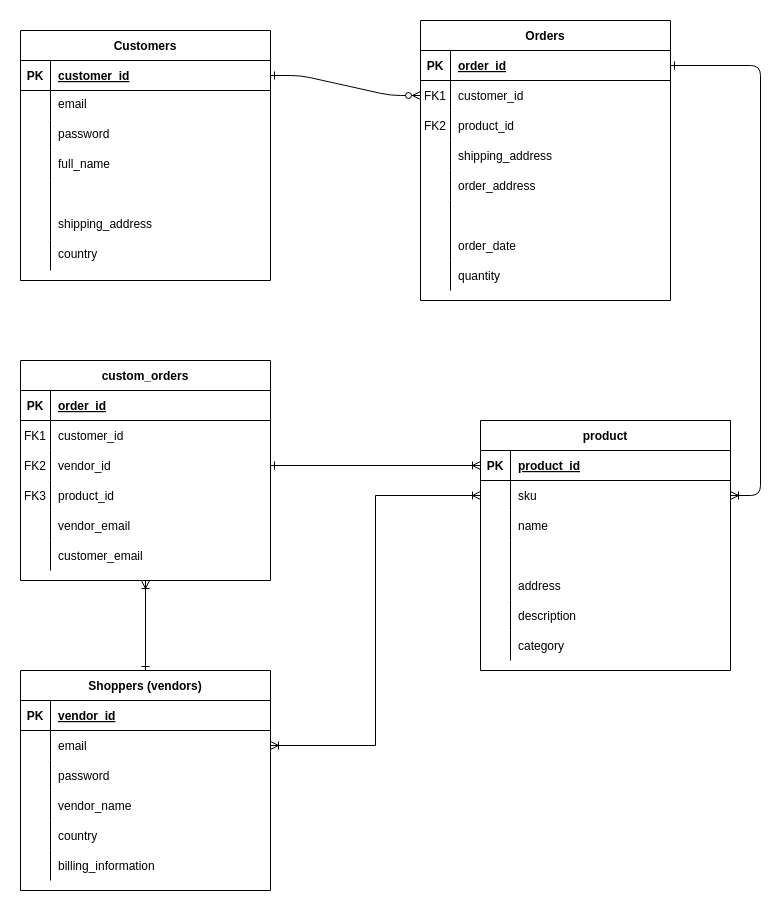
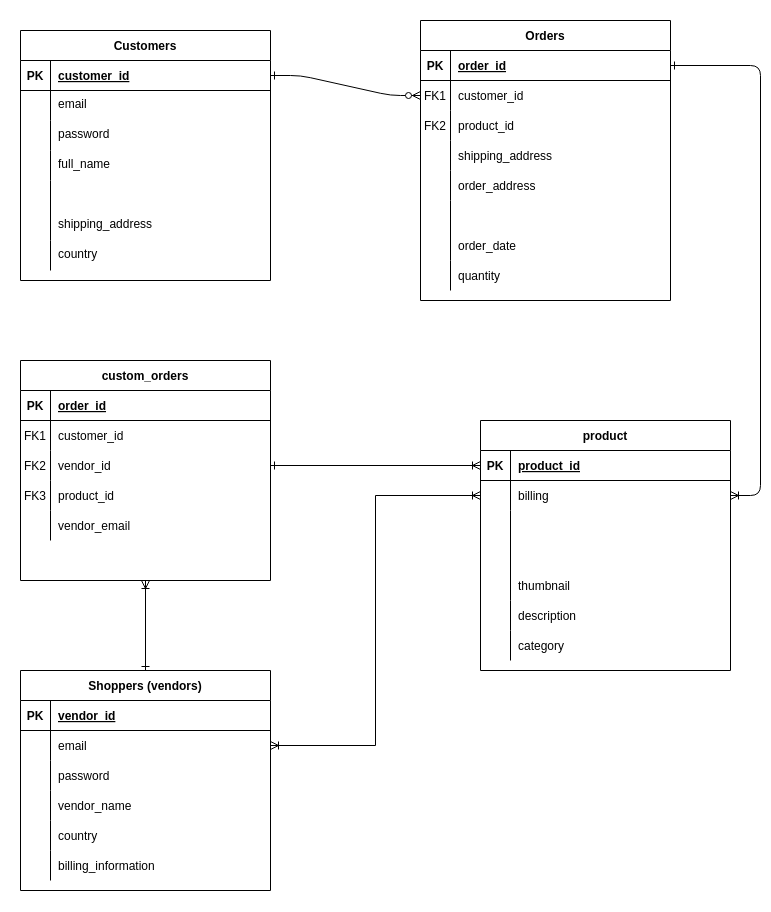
(528, 496) -> (535, 496)
(621, 526) -> none
(161, 556) -> none
(542, 586) -> (545, 586)
